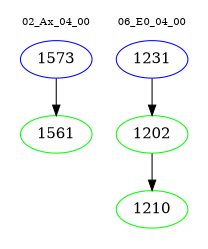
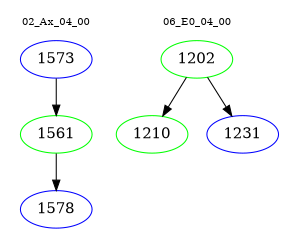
(152, 92) -> (217, 92)
none -> (56, 209)
